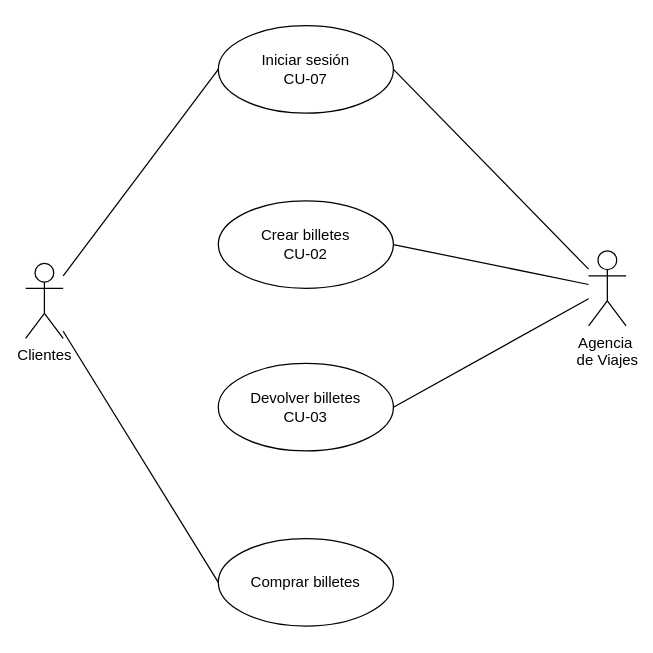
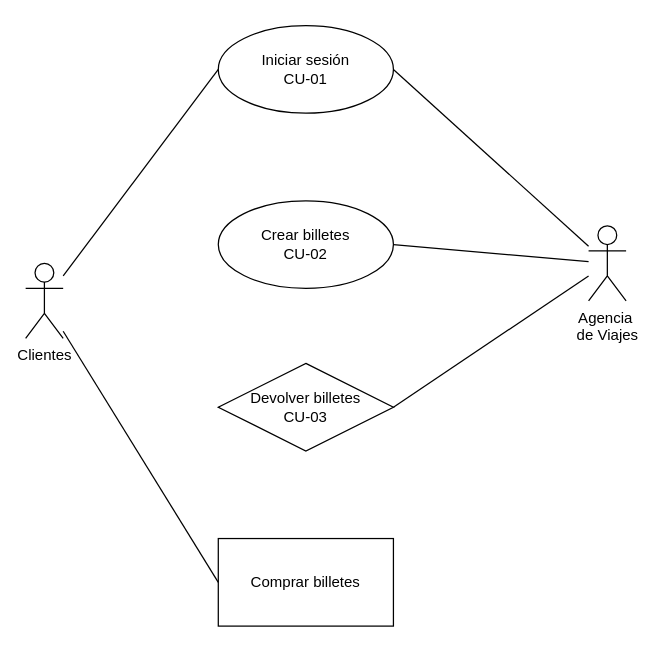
(306, 69) -> (306, 69)
(607, 288) -> (607, 263)
(306, 407) -> (306, 407)
(306, 582) -> (306, 582)
